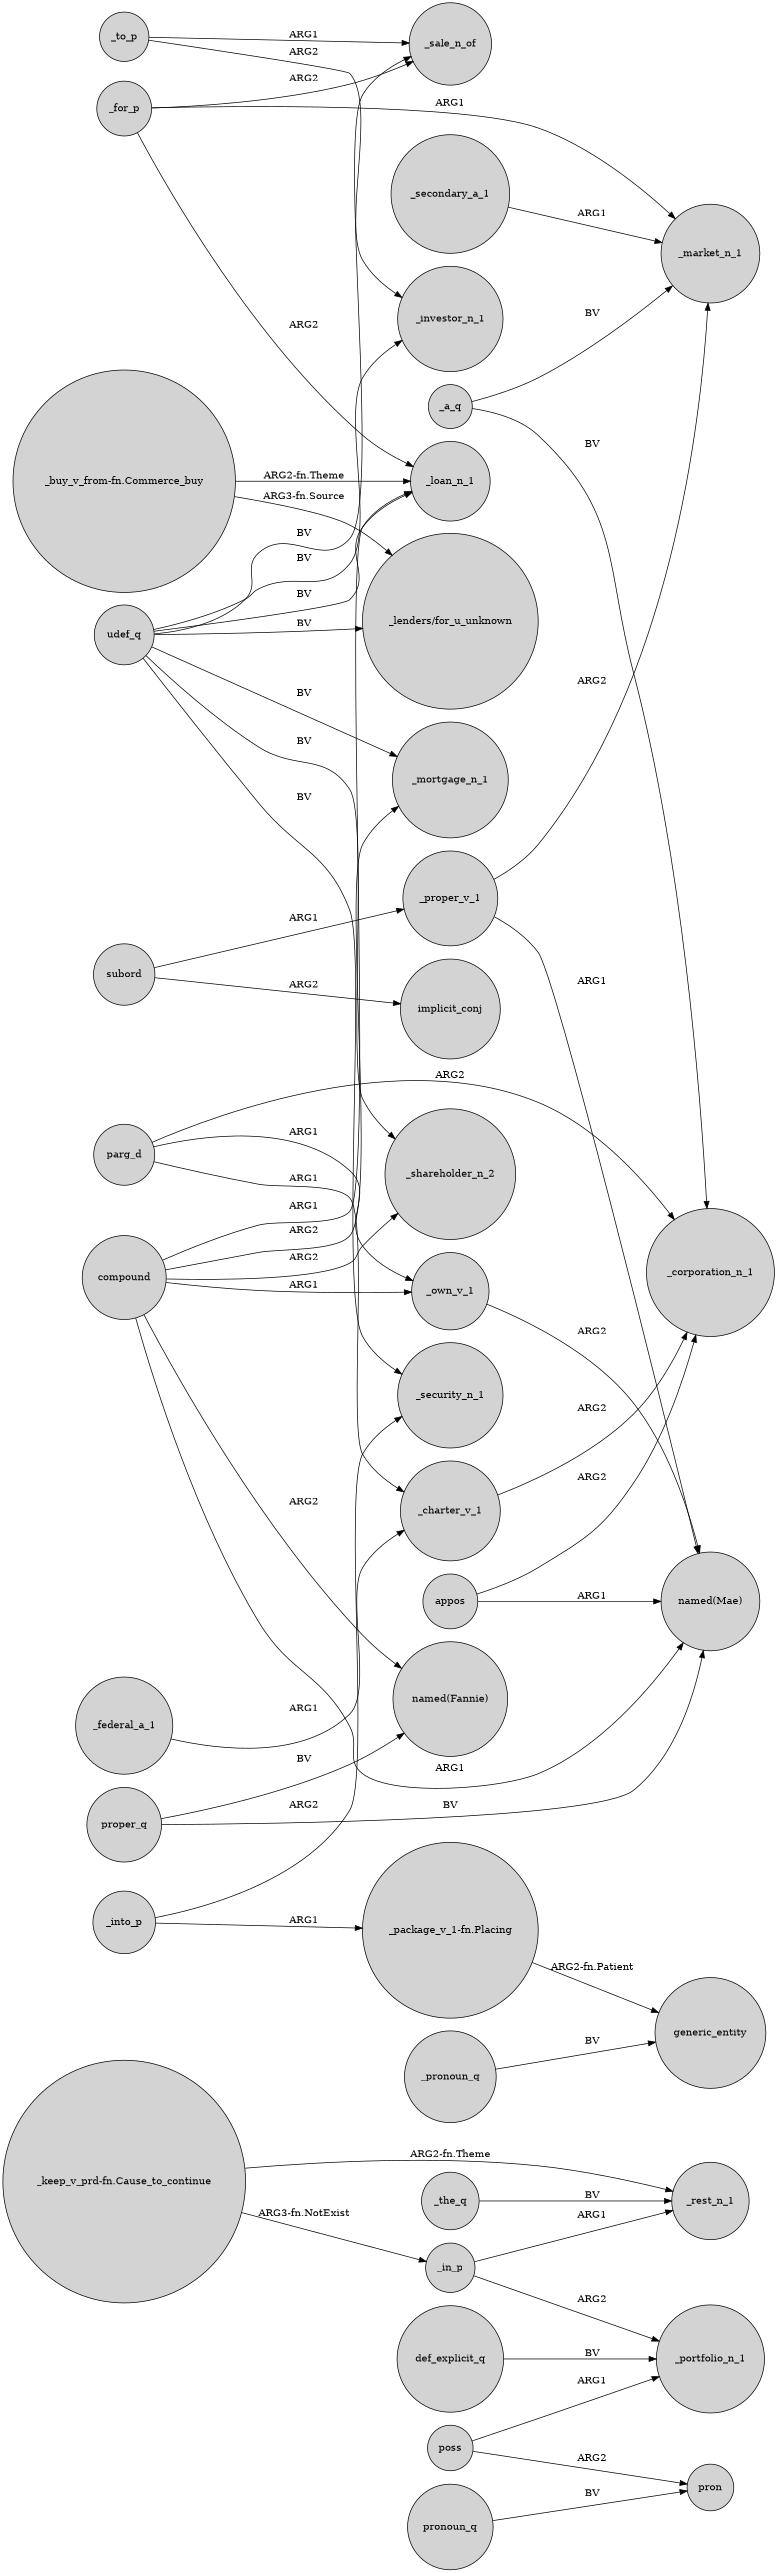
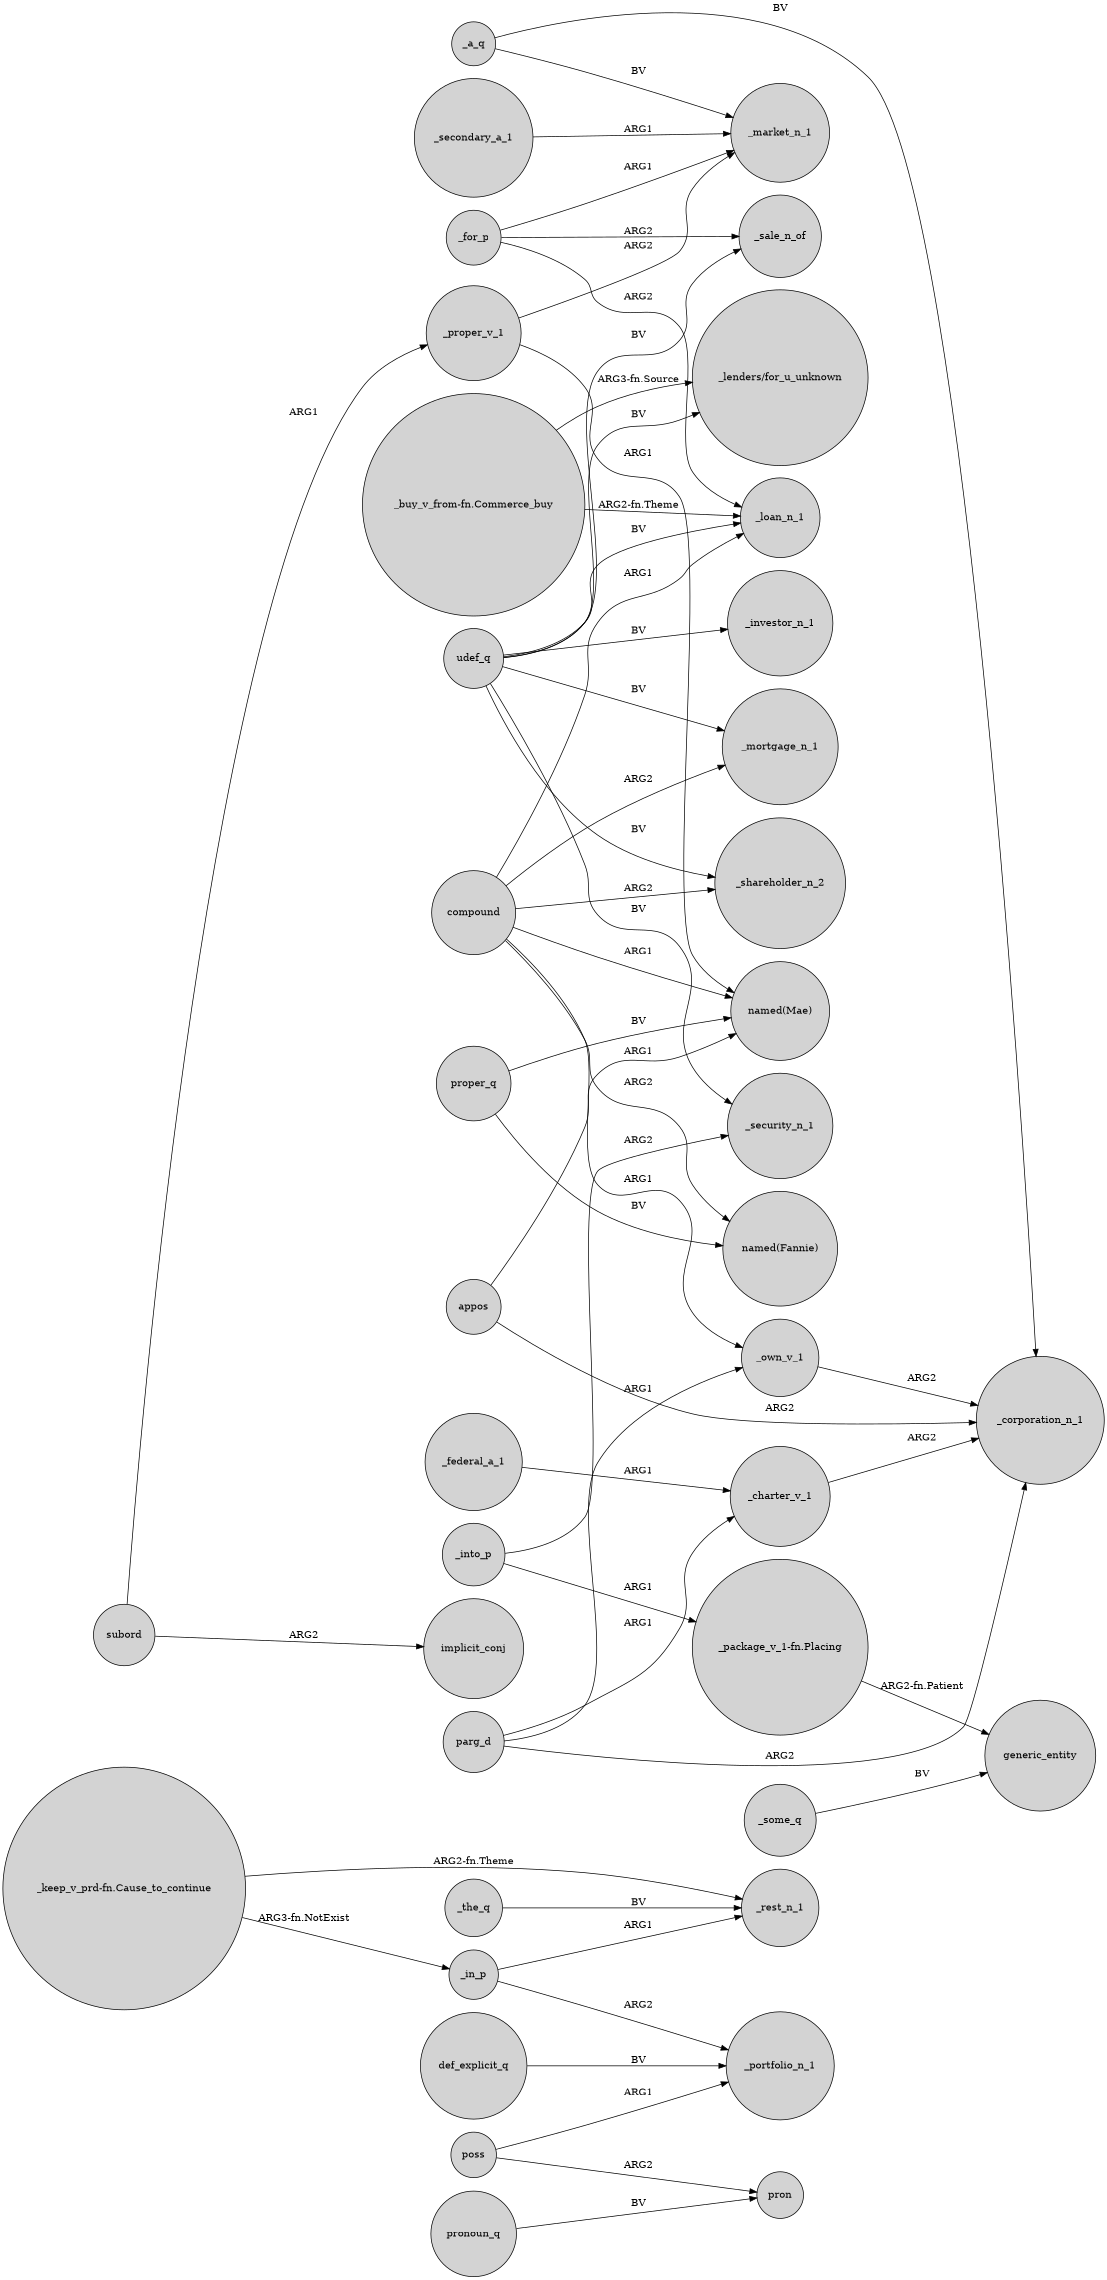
(124, 37) -> none
(626, 1395) -> (894, 1385)
(450, 2077) -> (780, 1820)
